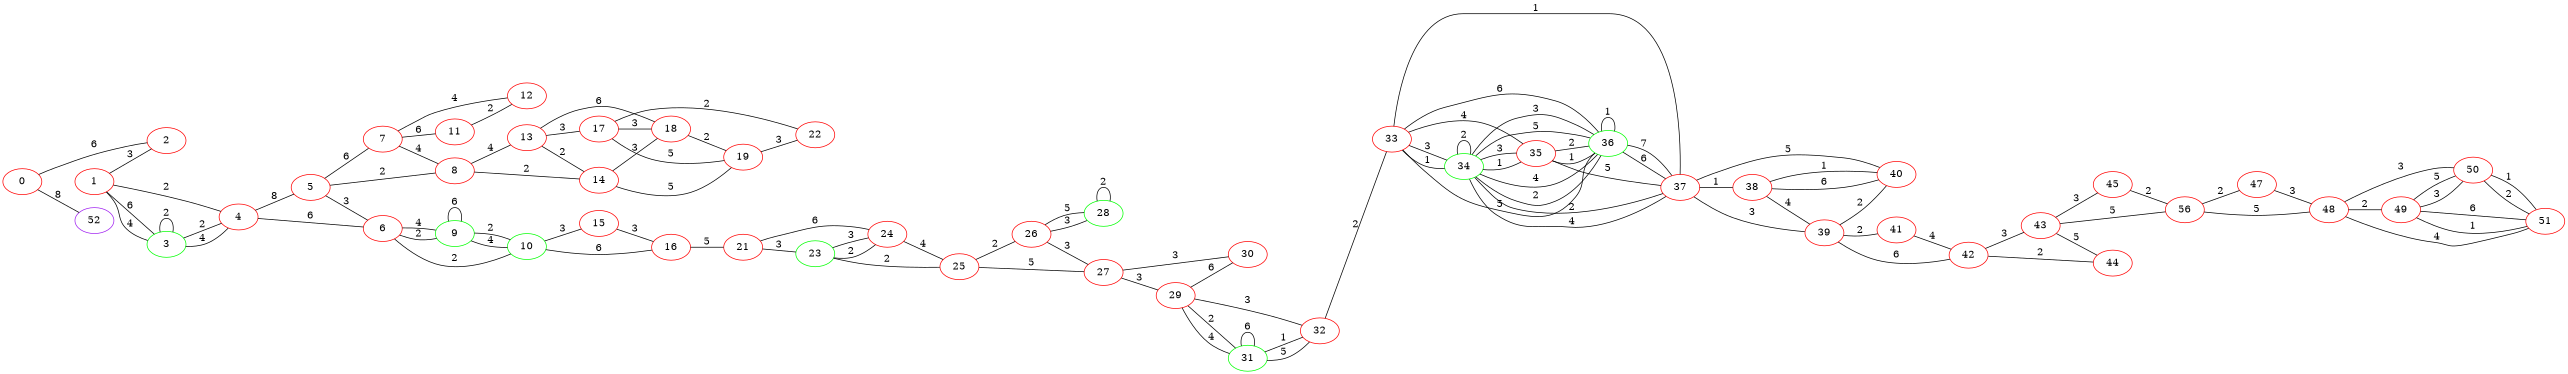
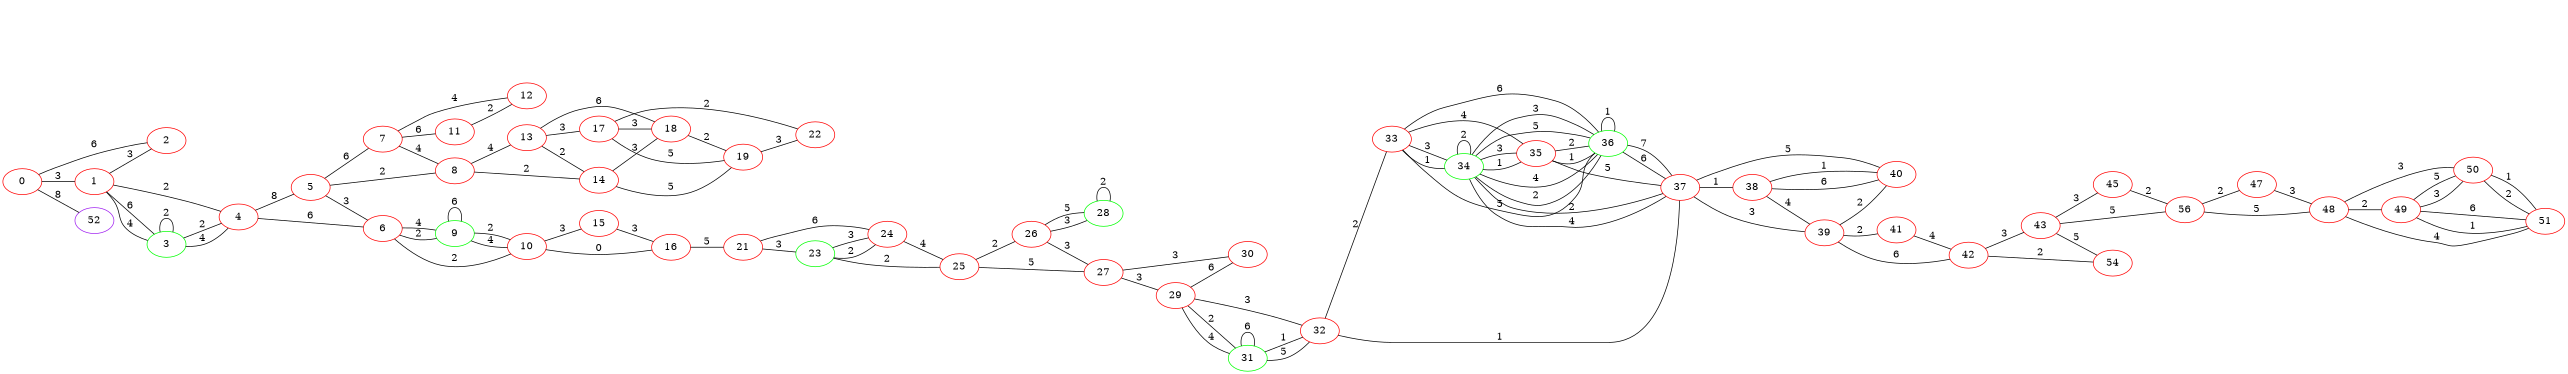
(1561, 14) -> (1560, 342)
none -> (58, 182)
(527, 247) -> (527, 247)
(599, 248) -> (599, 248)
(2113, 263) -> (2113, 263)
